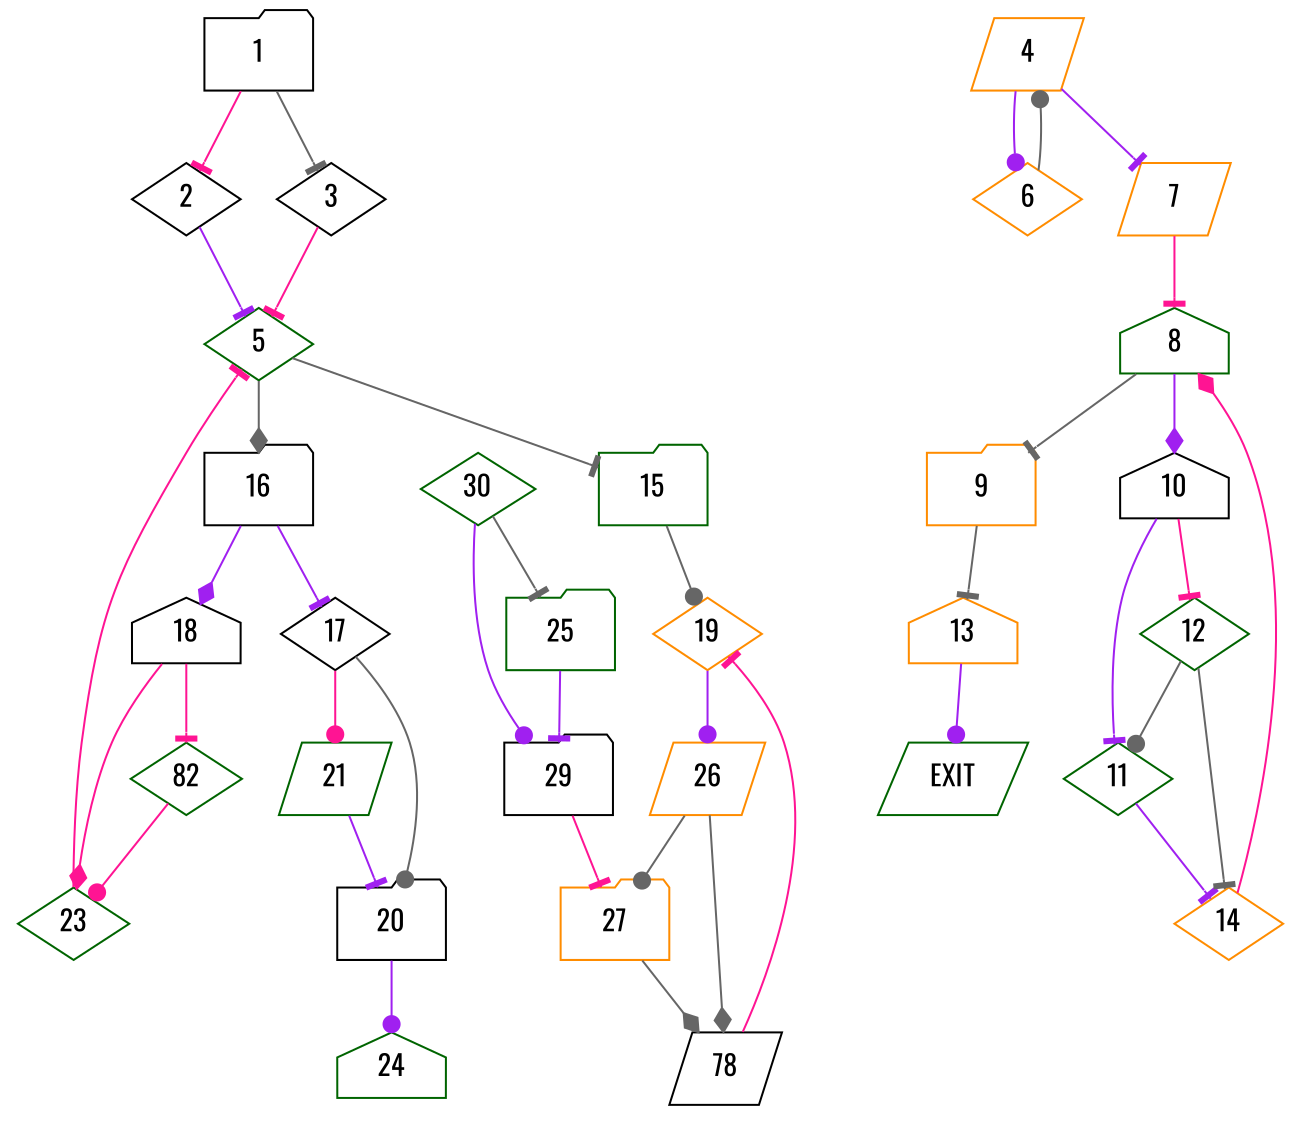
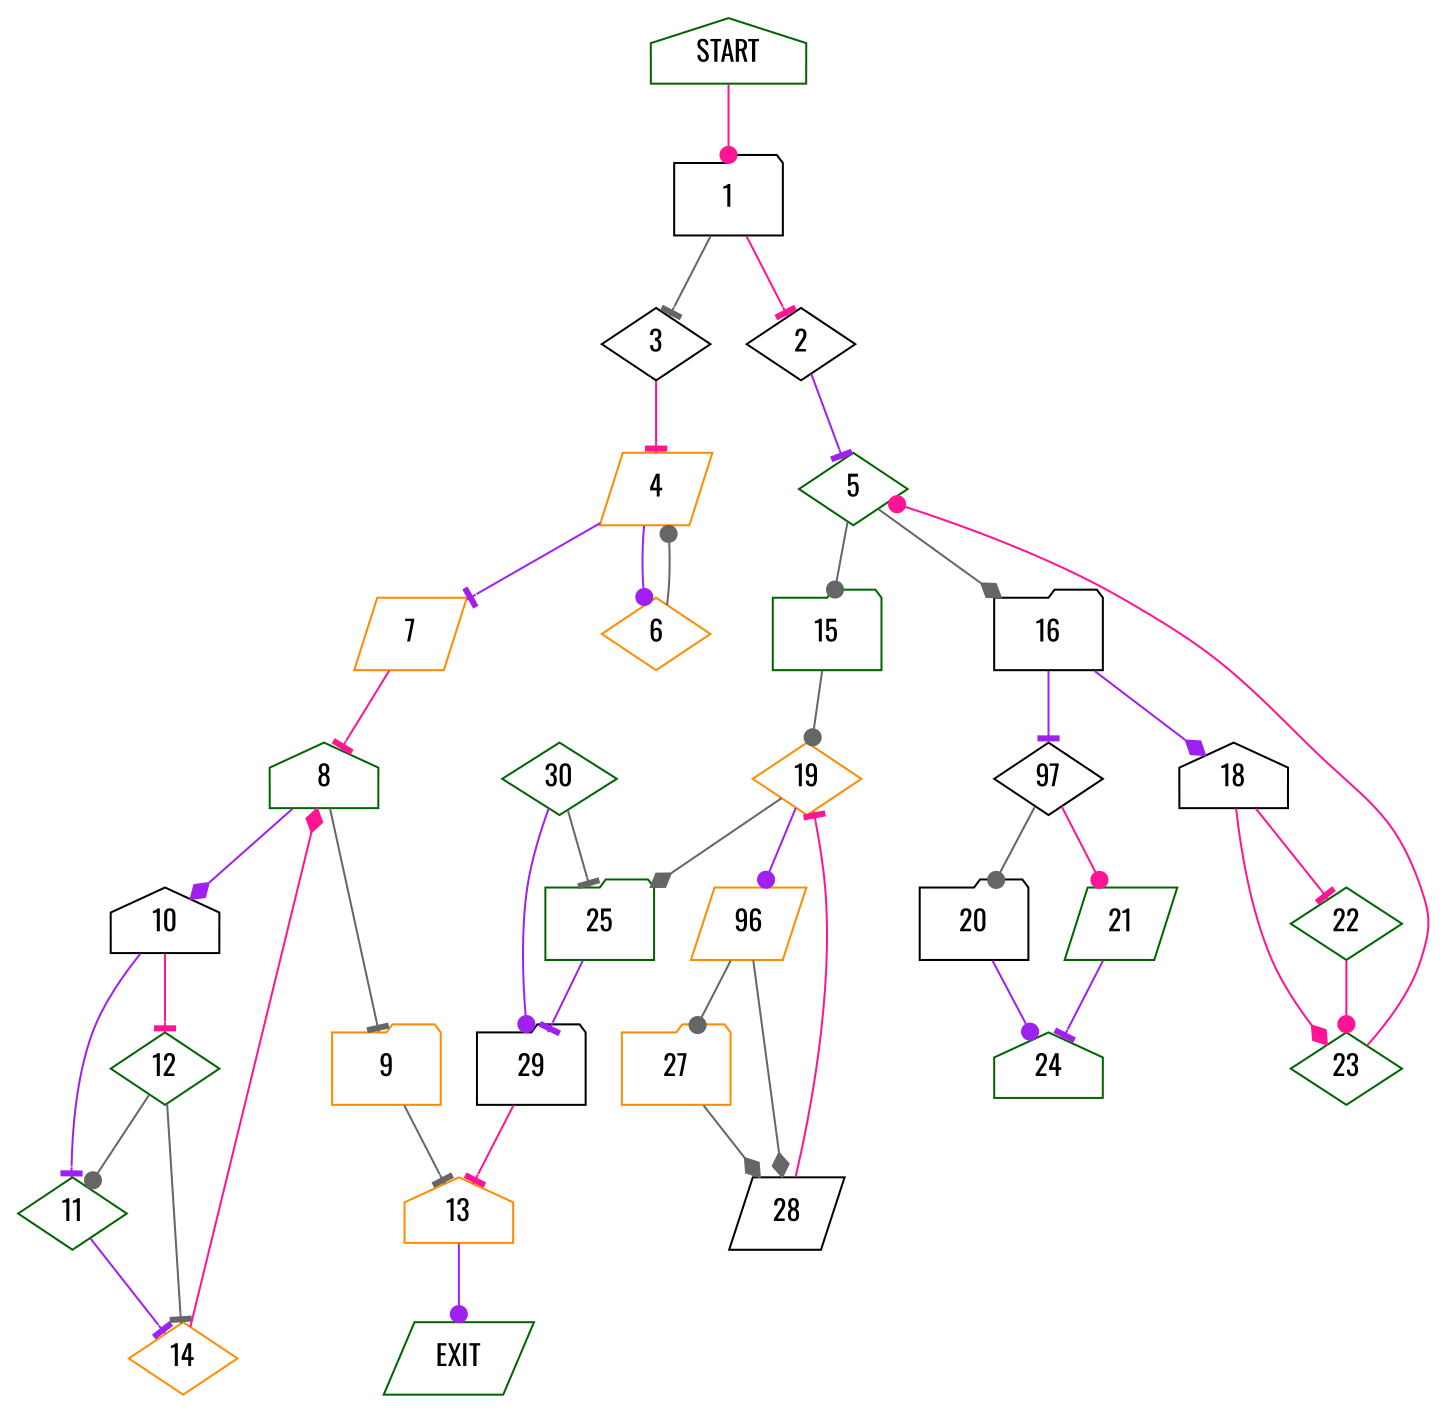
none -> (729, 54)
(297, 267) -> (656, 412)
(441, 411) -> (842, 551)
(106, 617) -> (1268, 705)
(335, 634) -> (1049, 779)
(186, 779) -> (1346, 924)
(708, 779) -> (749, 924)
none -> (726, 836)
(362, 847) -> (1085, 995)
(585, 847) -> (496, 1140)
(726, 1069) -> (787, 1214)
